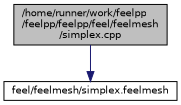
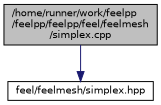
(90, 91) -> (81, 91)
